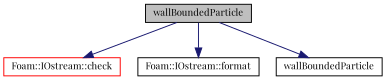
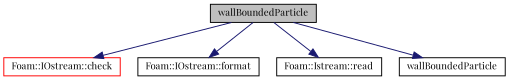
none -> (329, 67)
